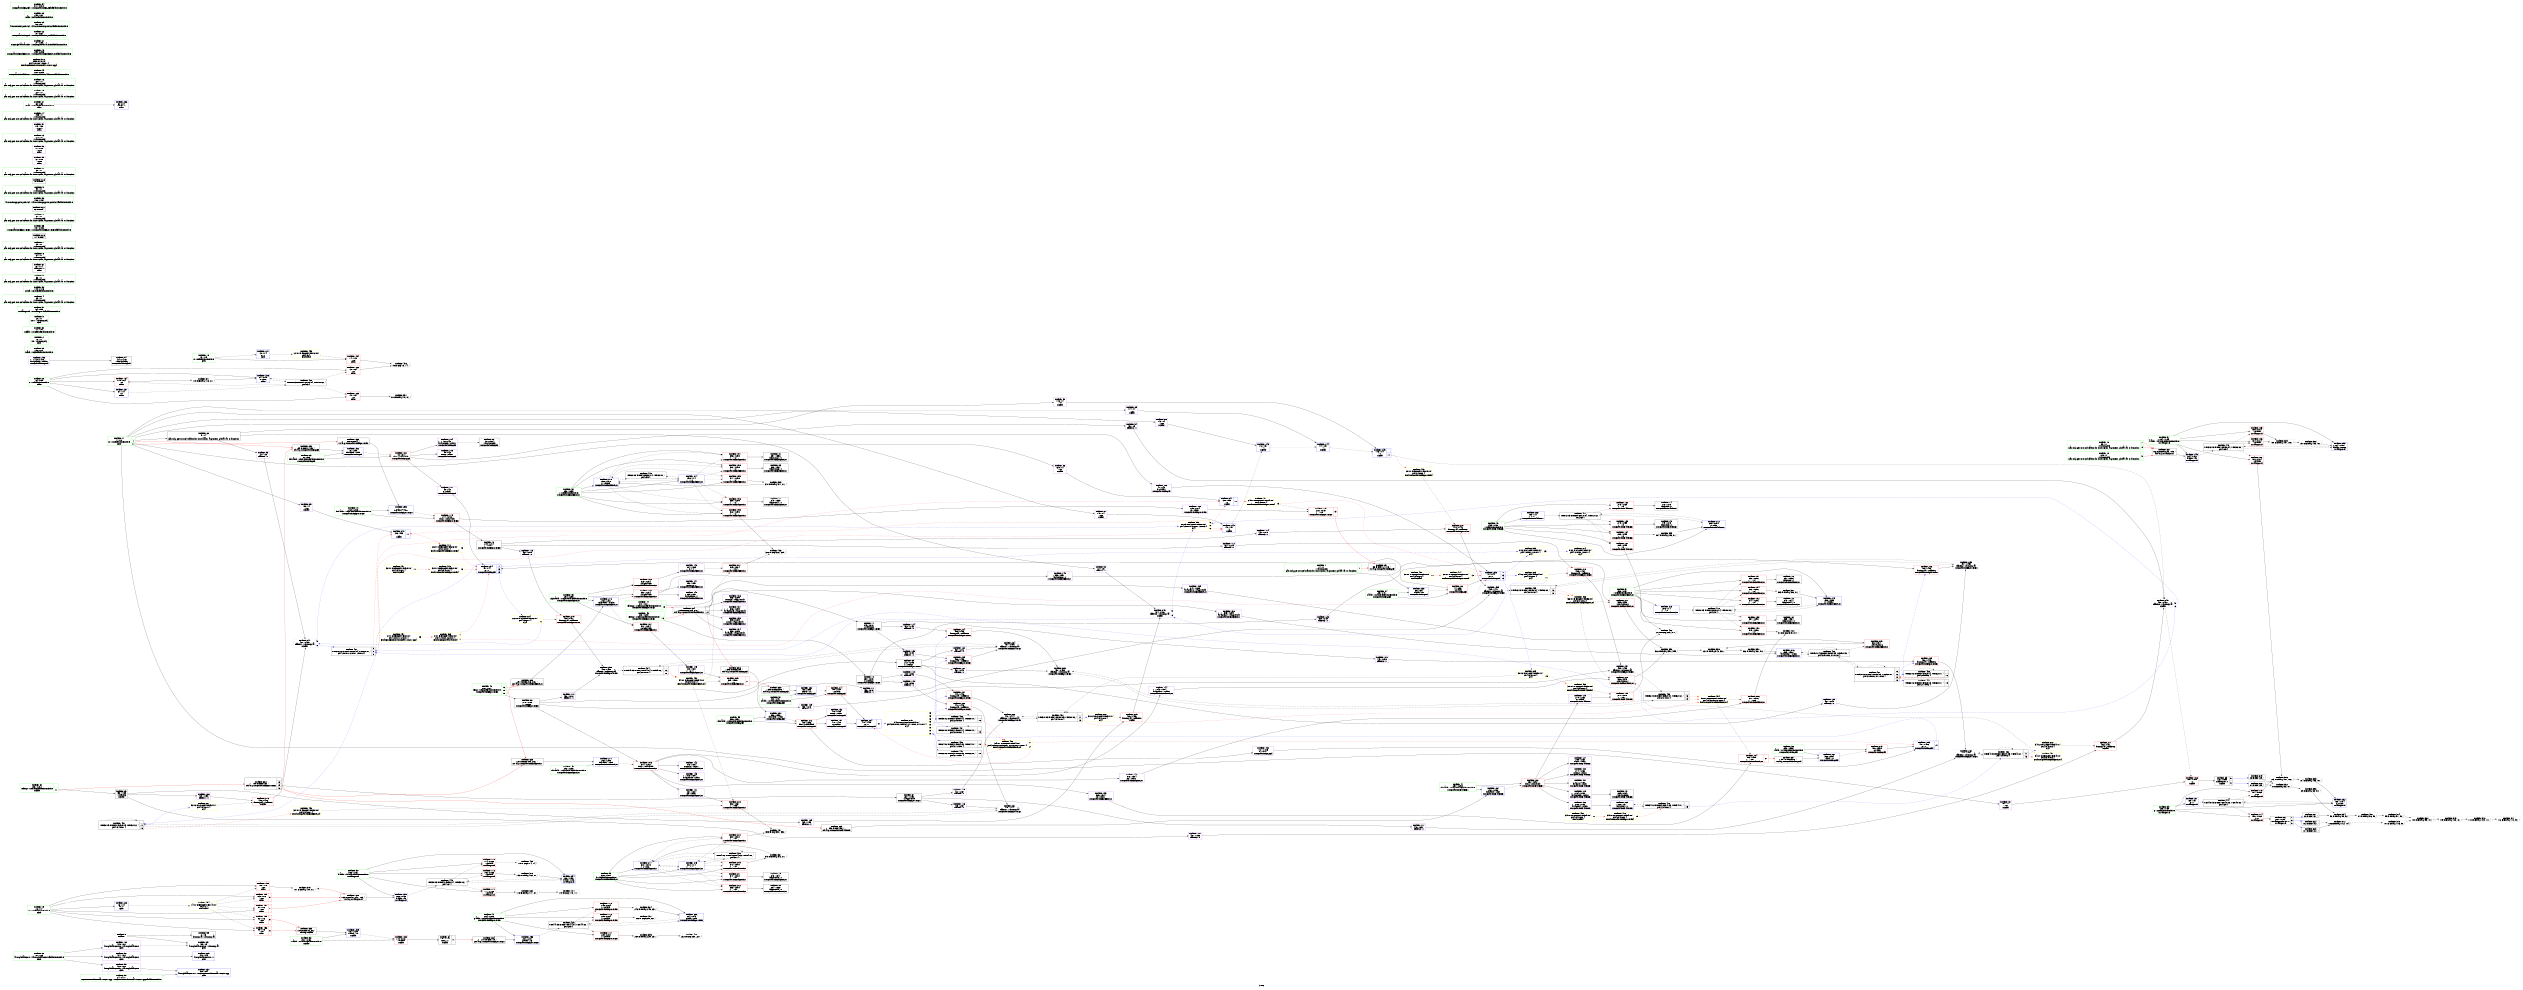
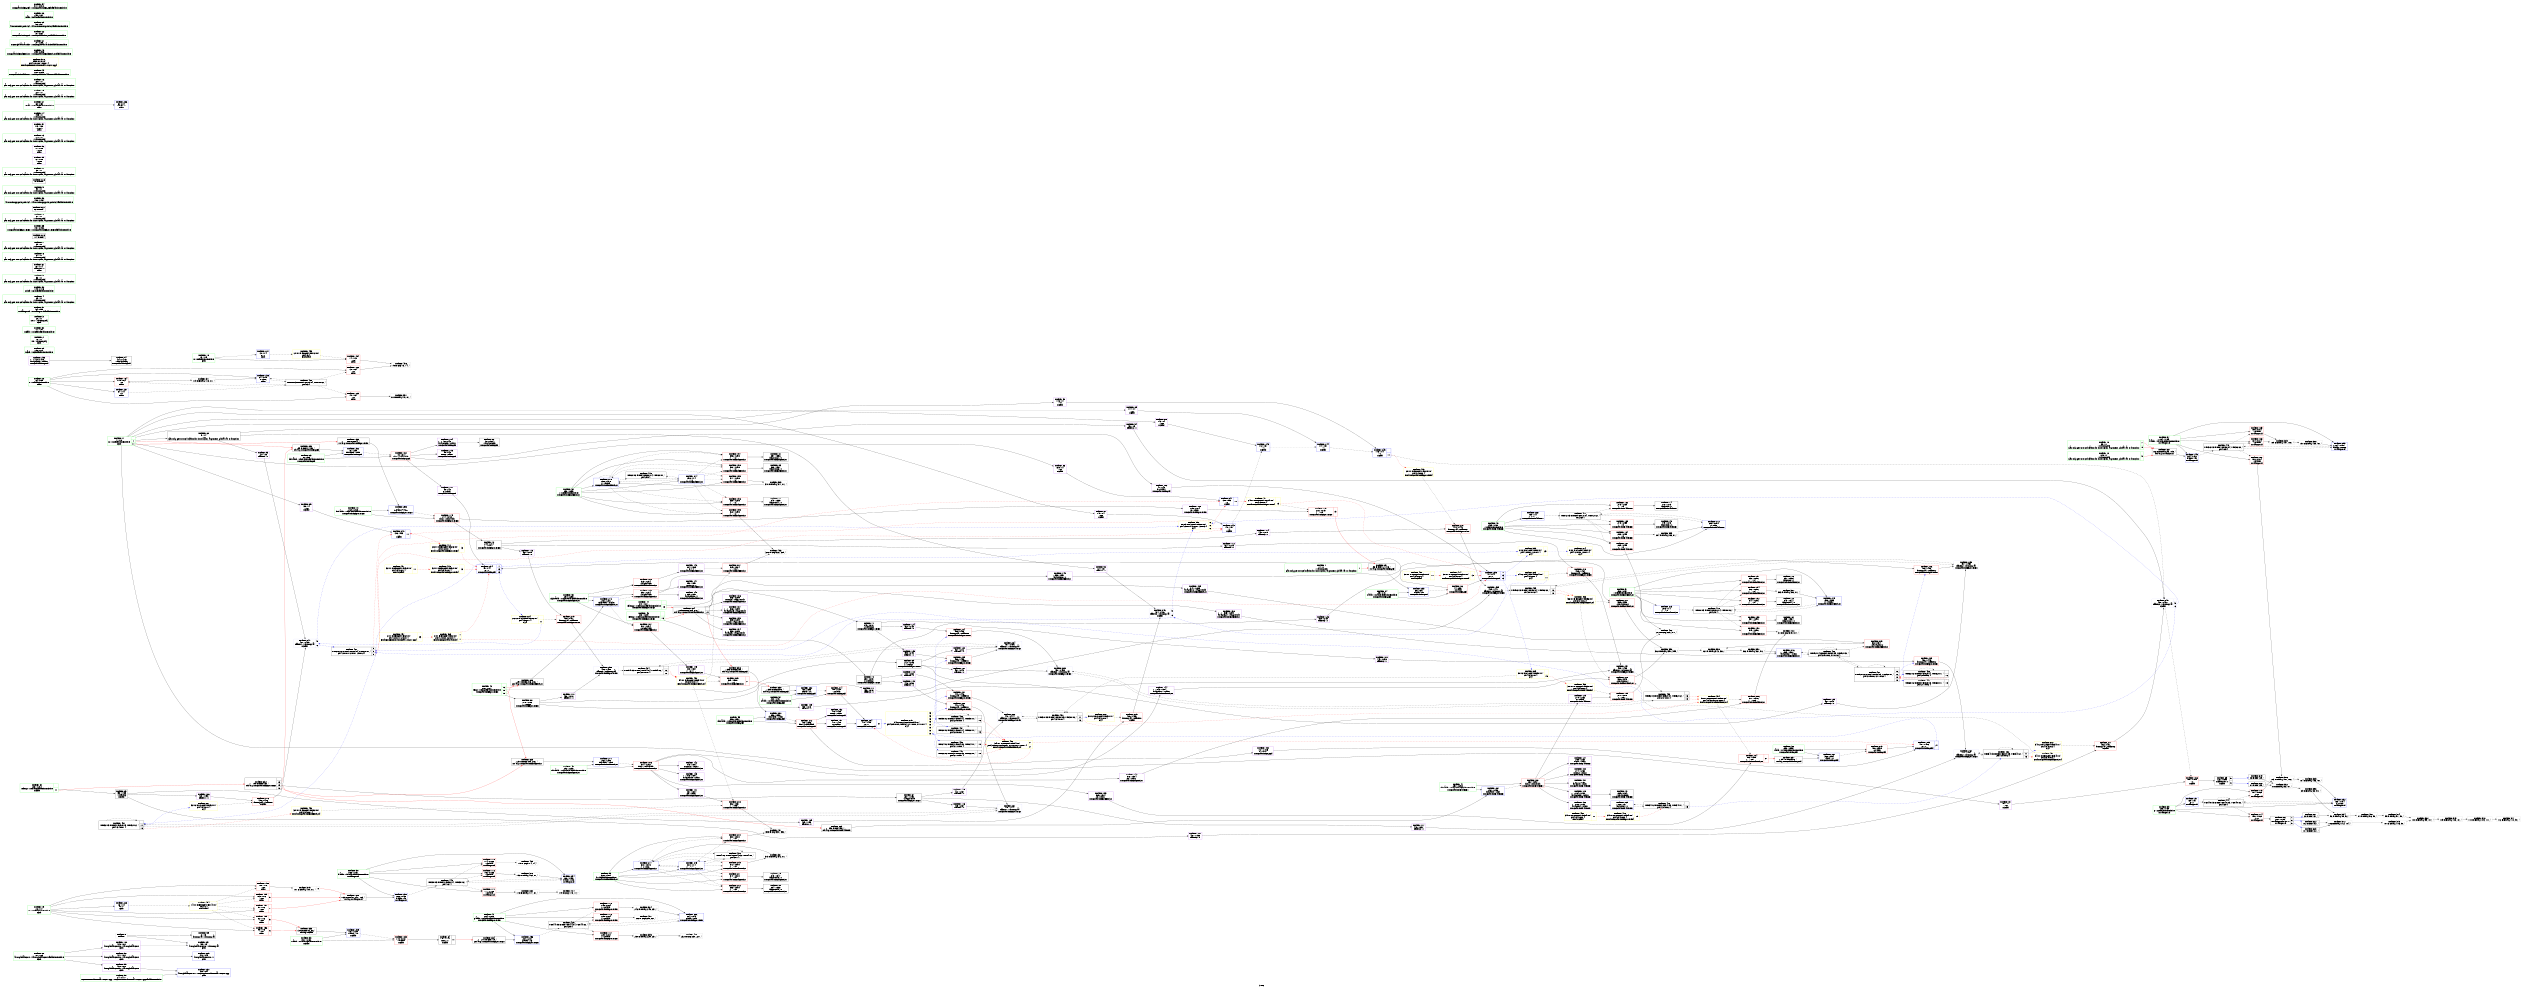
(586, 734) -> (609, 768)
